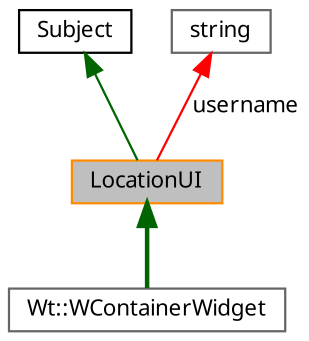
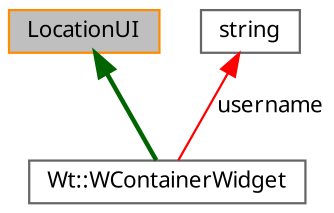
(75, 31) -> none
(179, 117) -> (203, 117)
